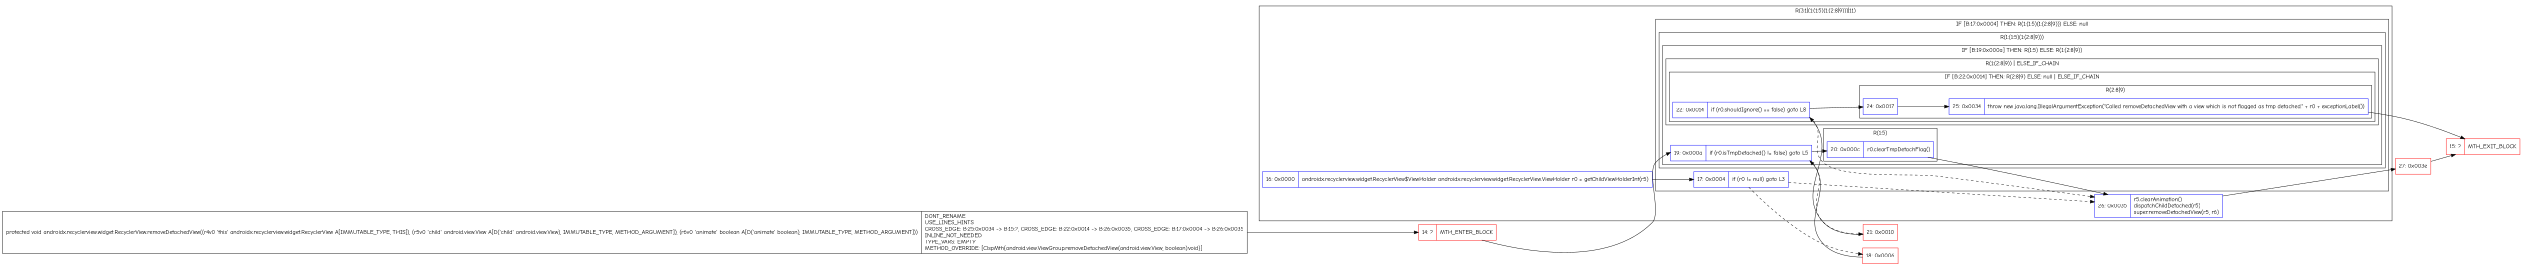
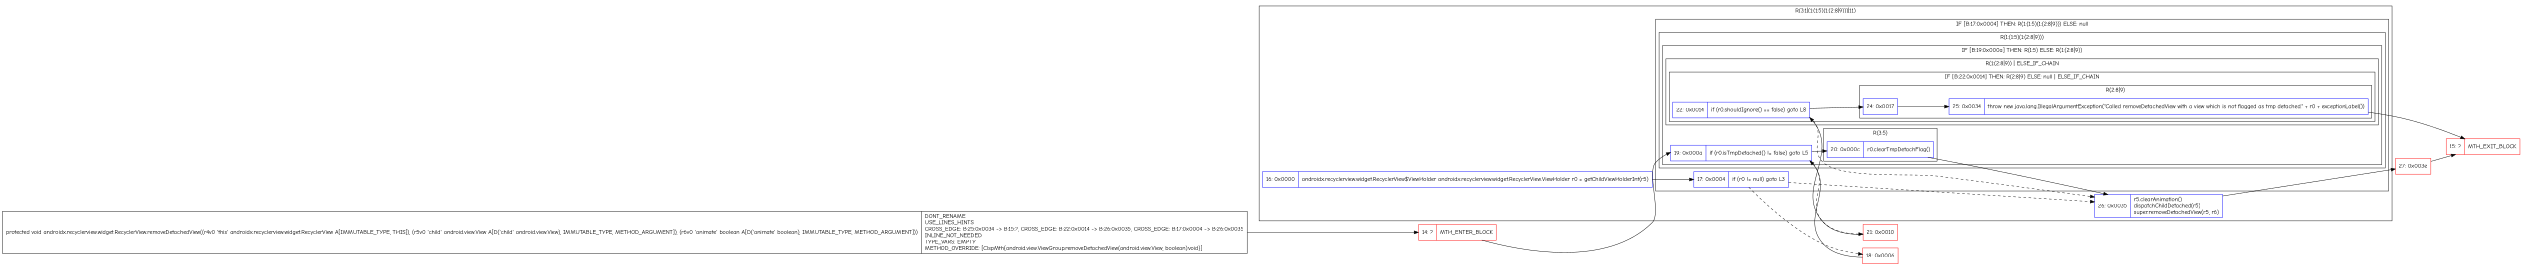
(1880, 133) -> (1880, 133)
